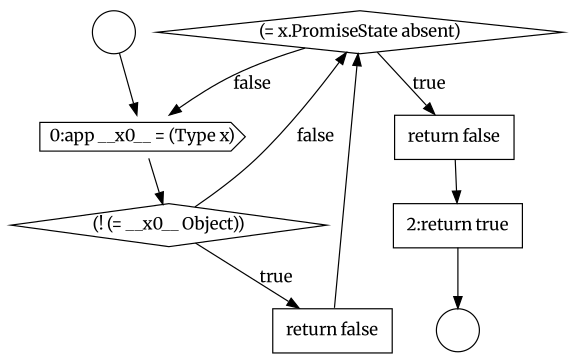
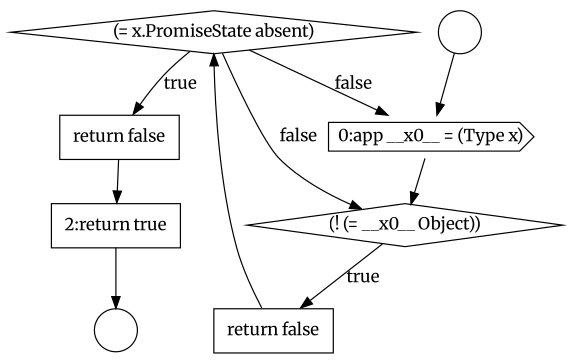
(274, 141) -> (269, 145)
